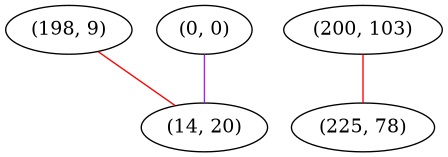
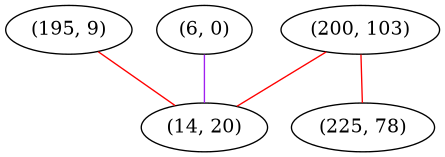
(69, 30) -> (69, 30)
(204, 30) -> (204, 30)
none -> (282, 79)
